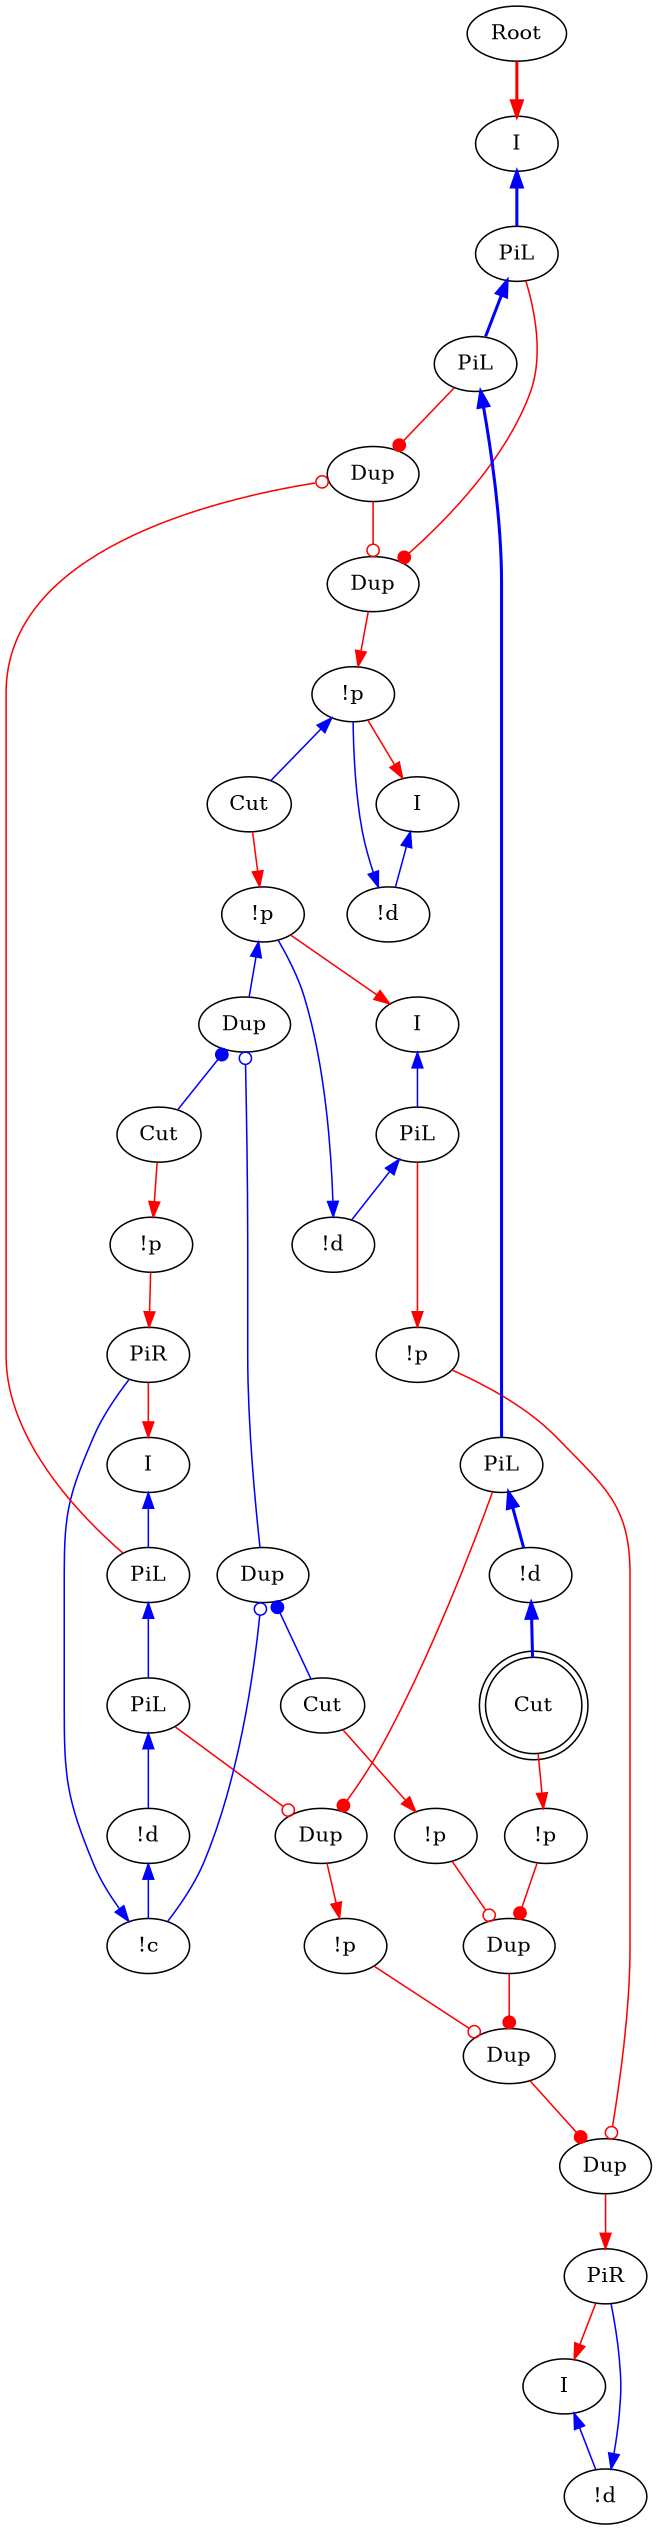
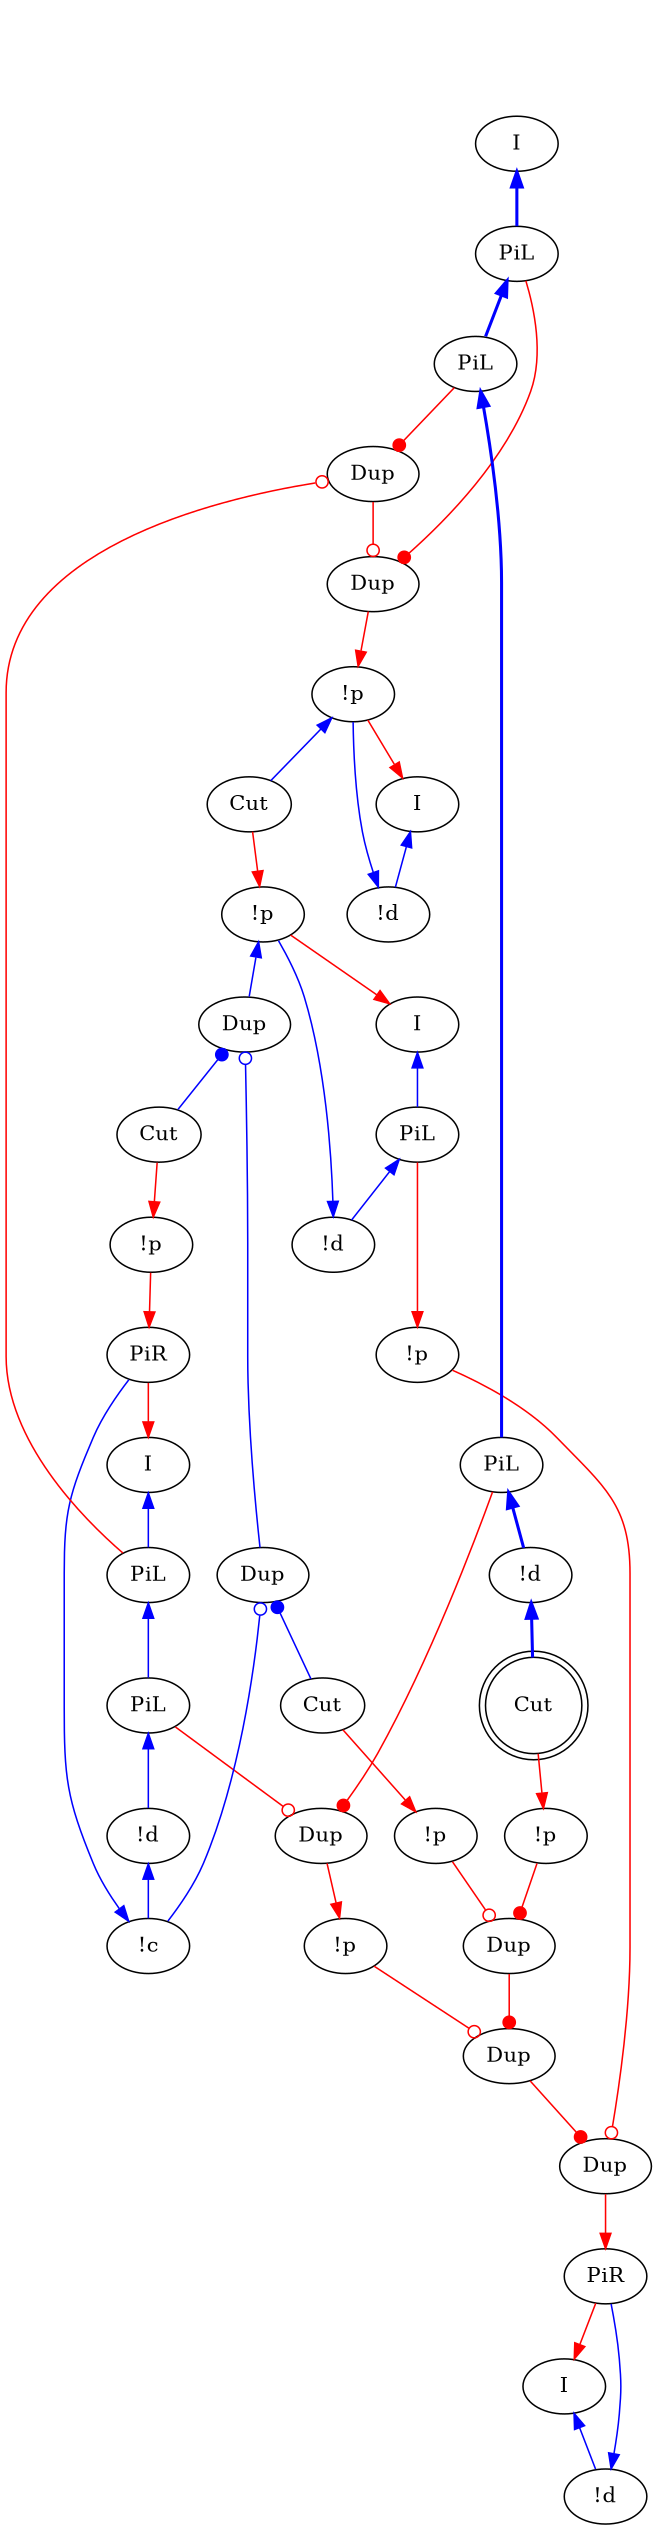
(517, 34) -> none
